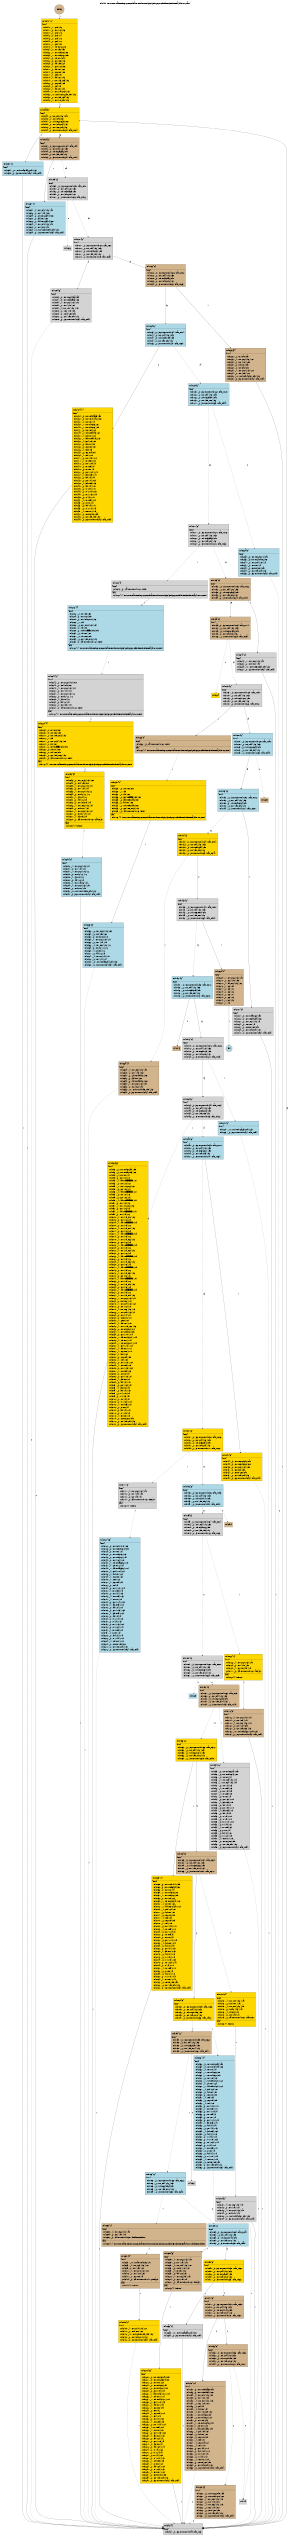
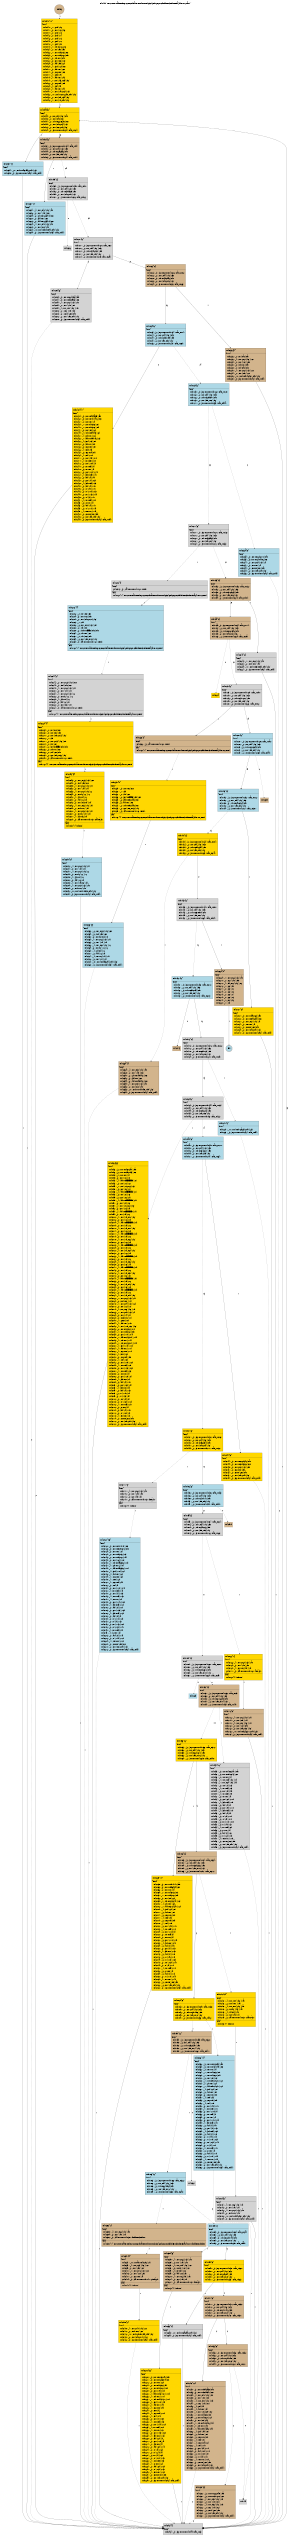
(253, 1021) -> (253, 1021)
